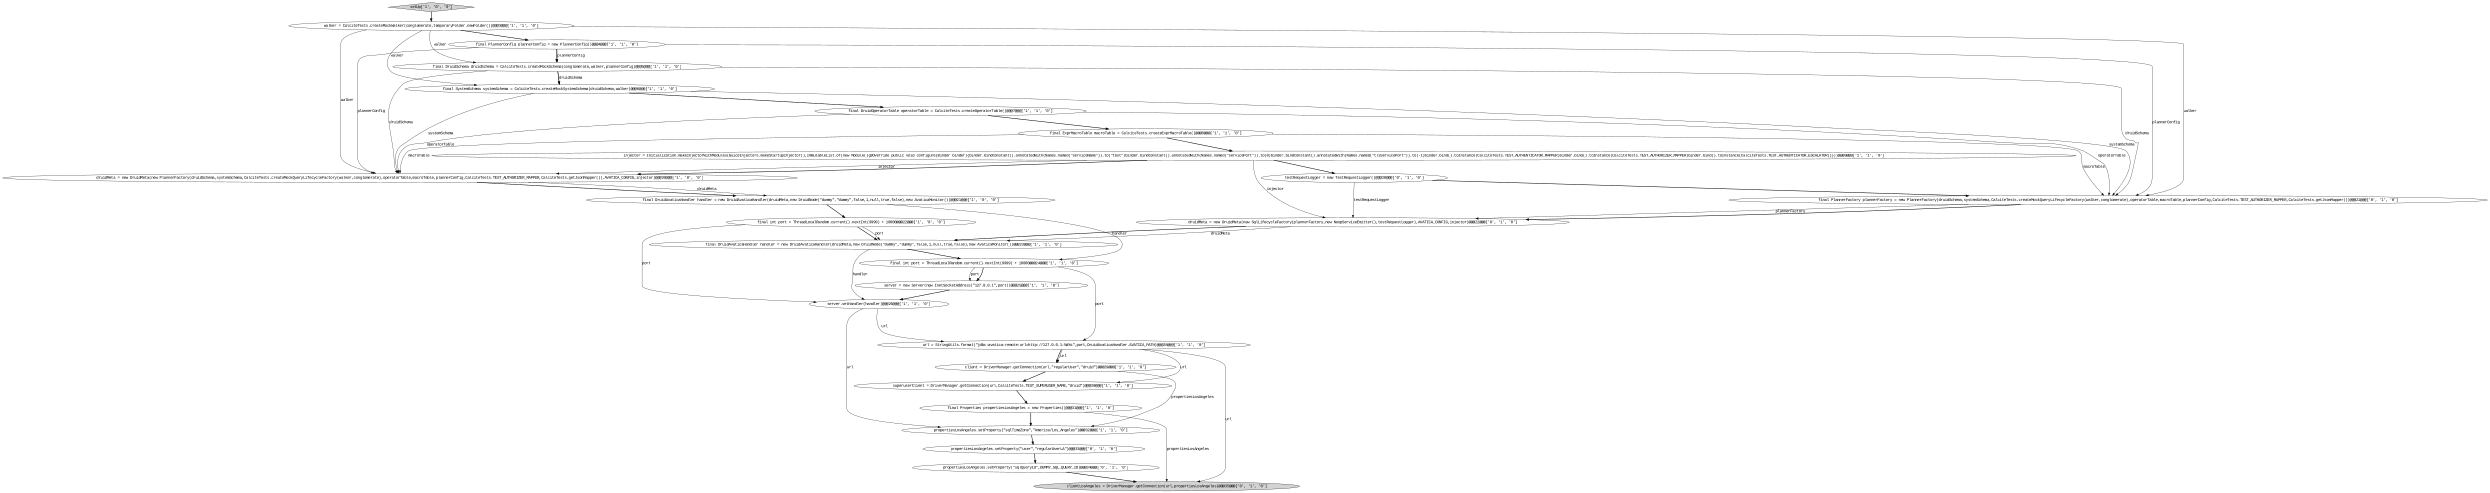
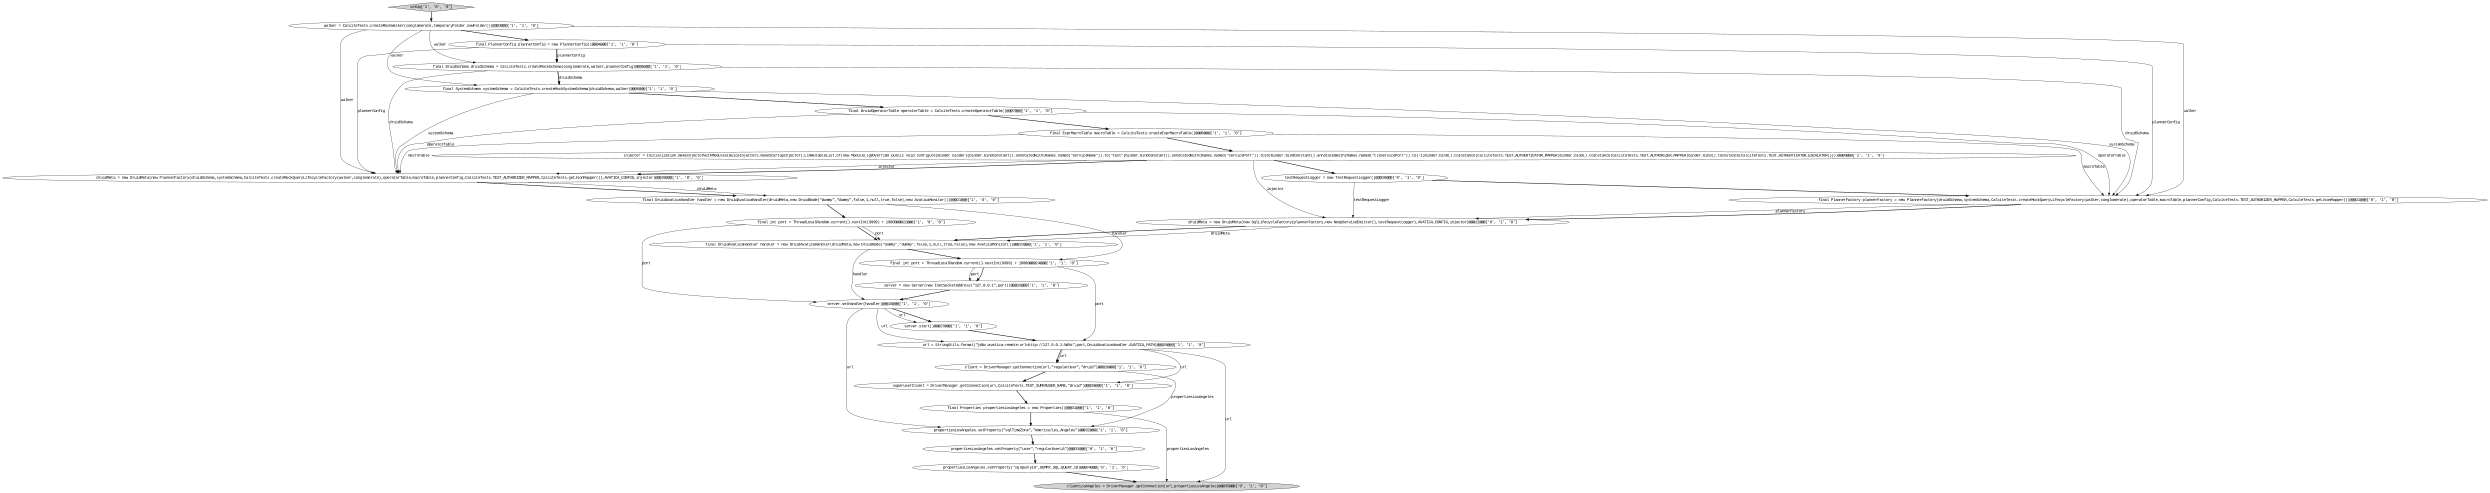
none -> (943, 326)
